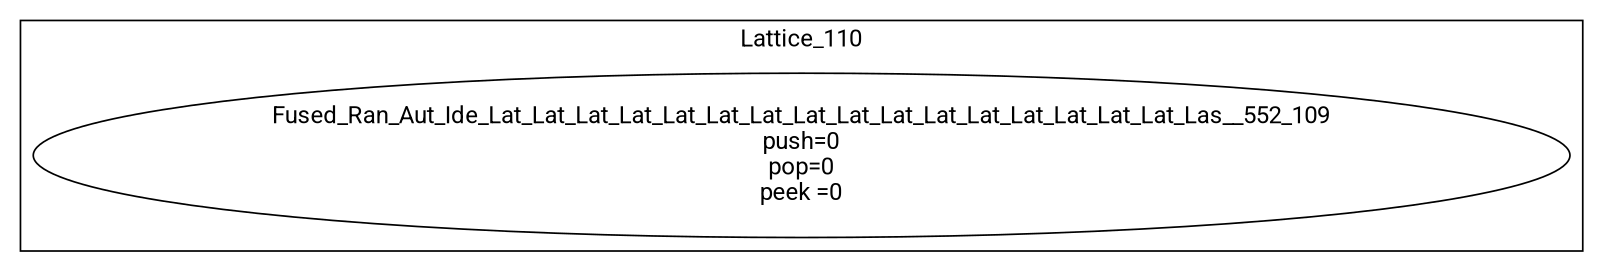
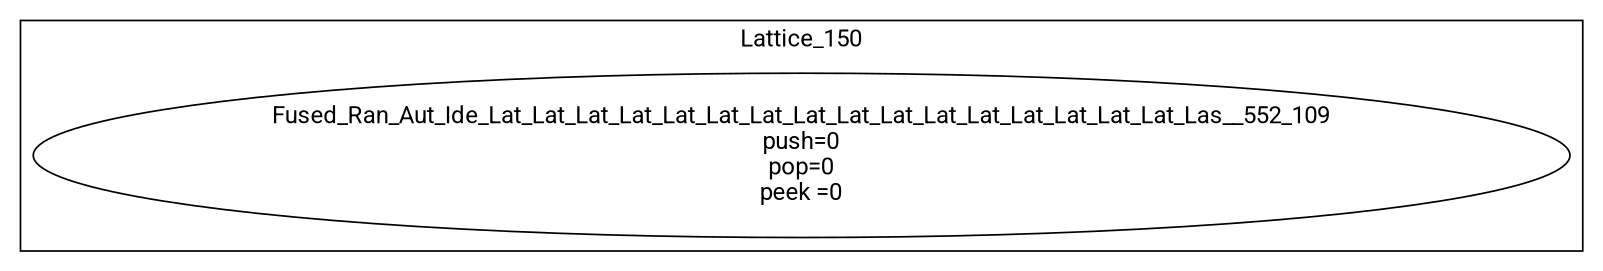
(802, 40) -> (802, 40)
